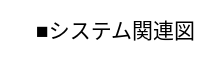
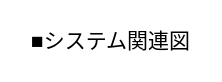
(116, 31) -> (111, 41)
